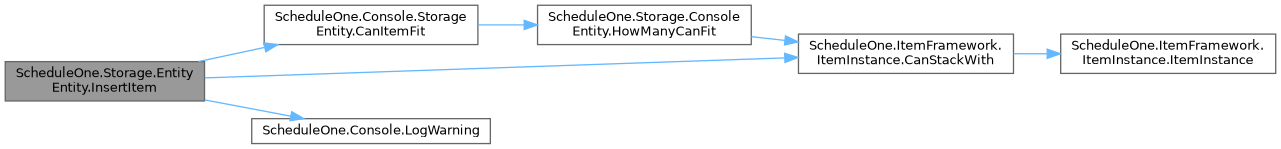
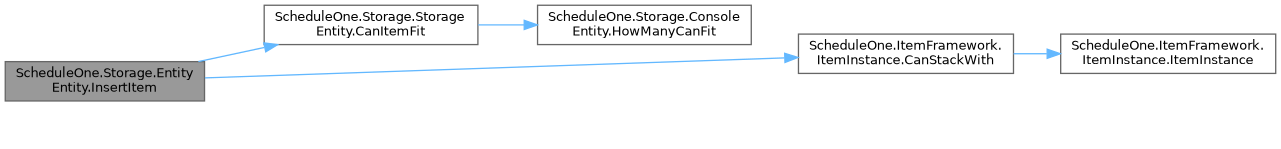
(371, 25) -> (371, 25)
(768, 39) -> none
(371, 131) -> none
